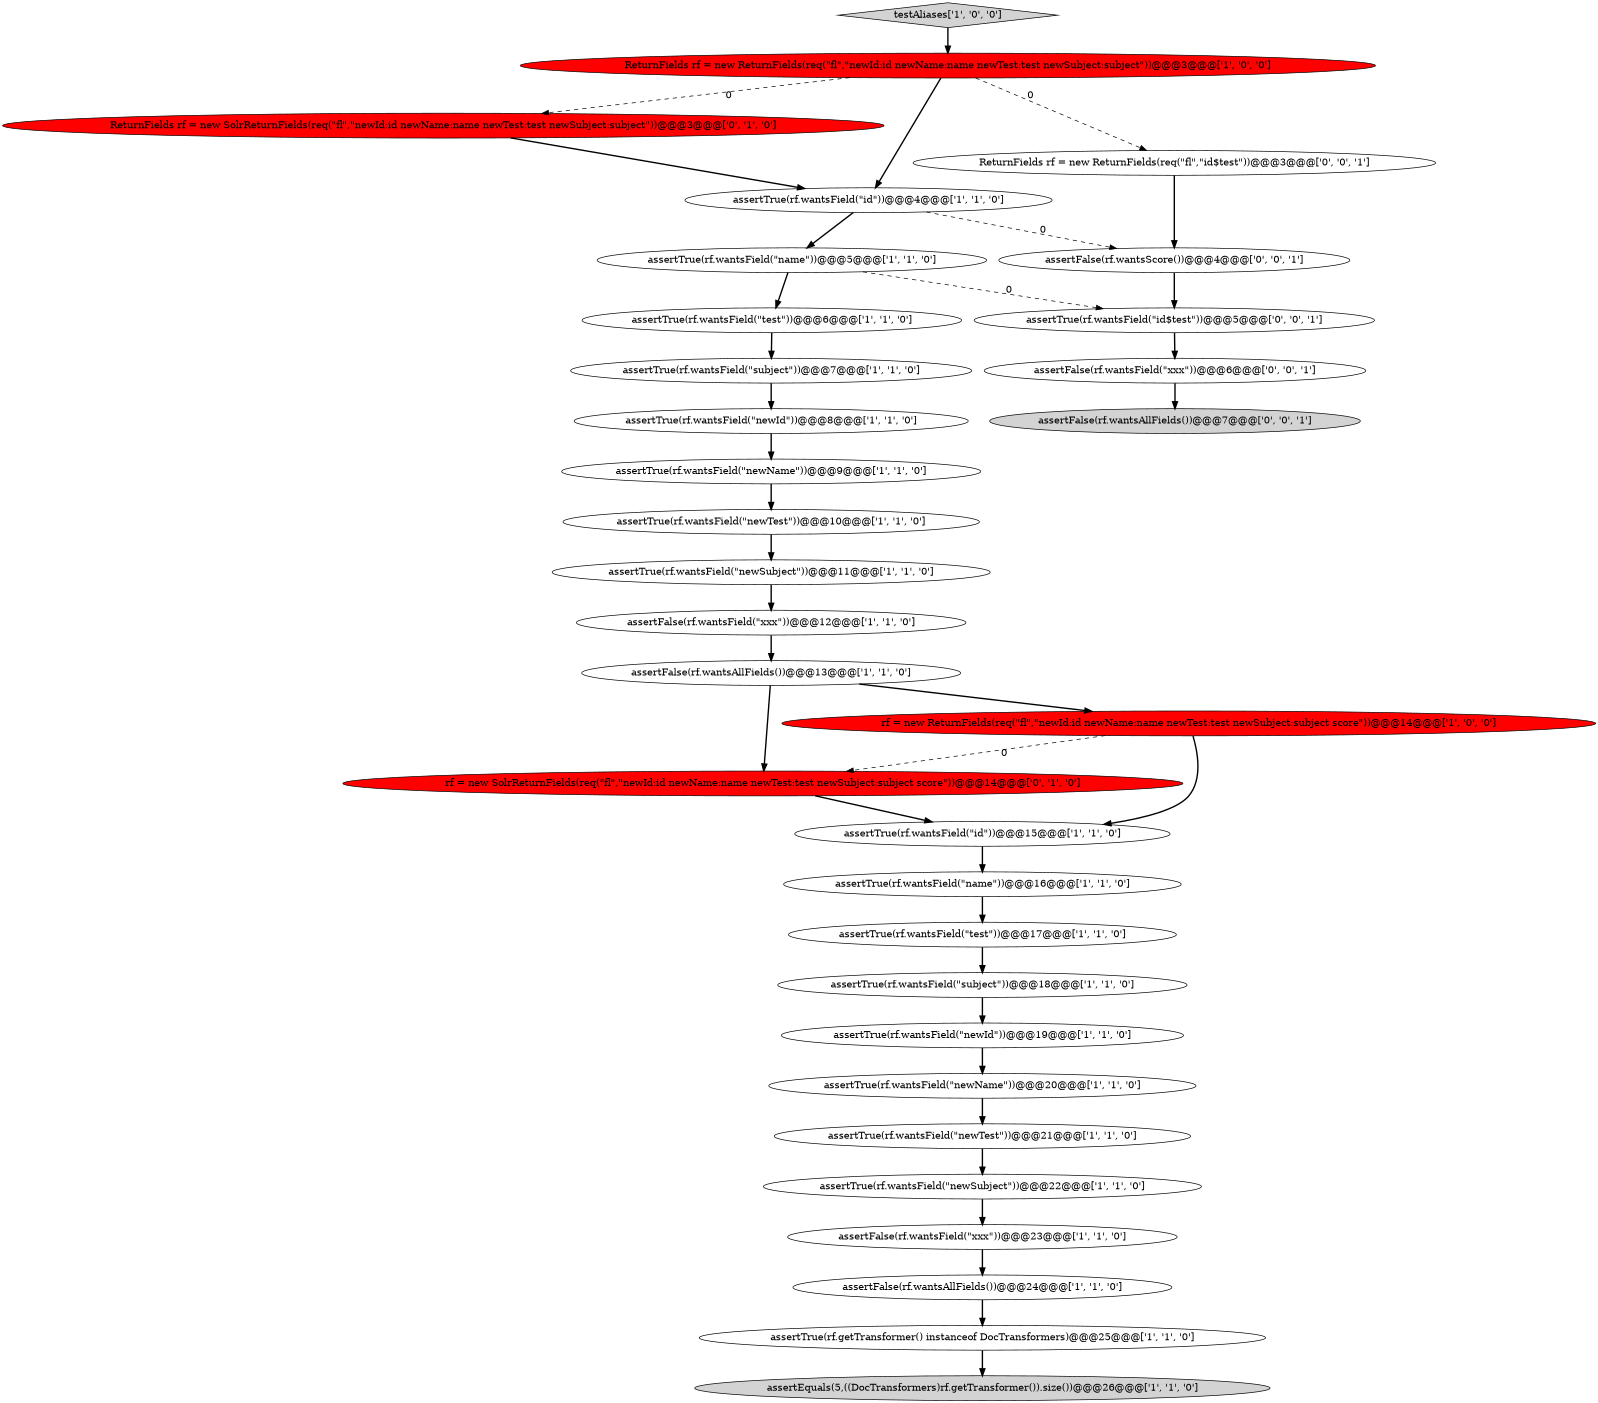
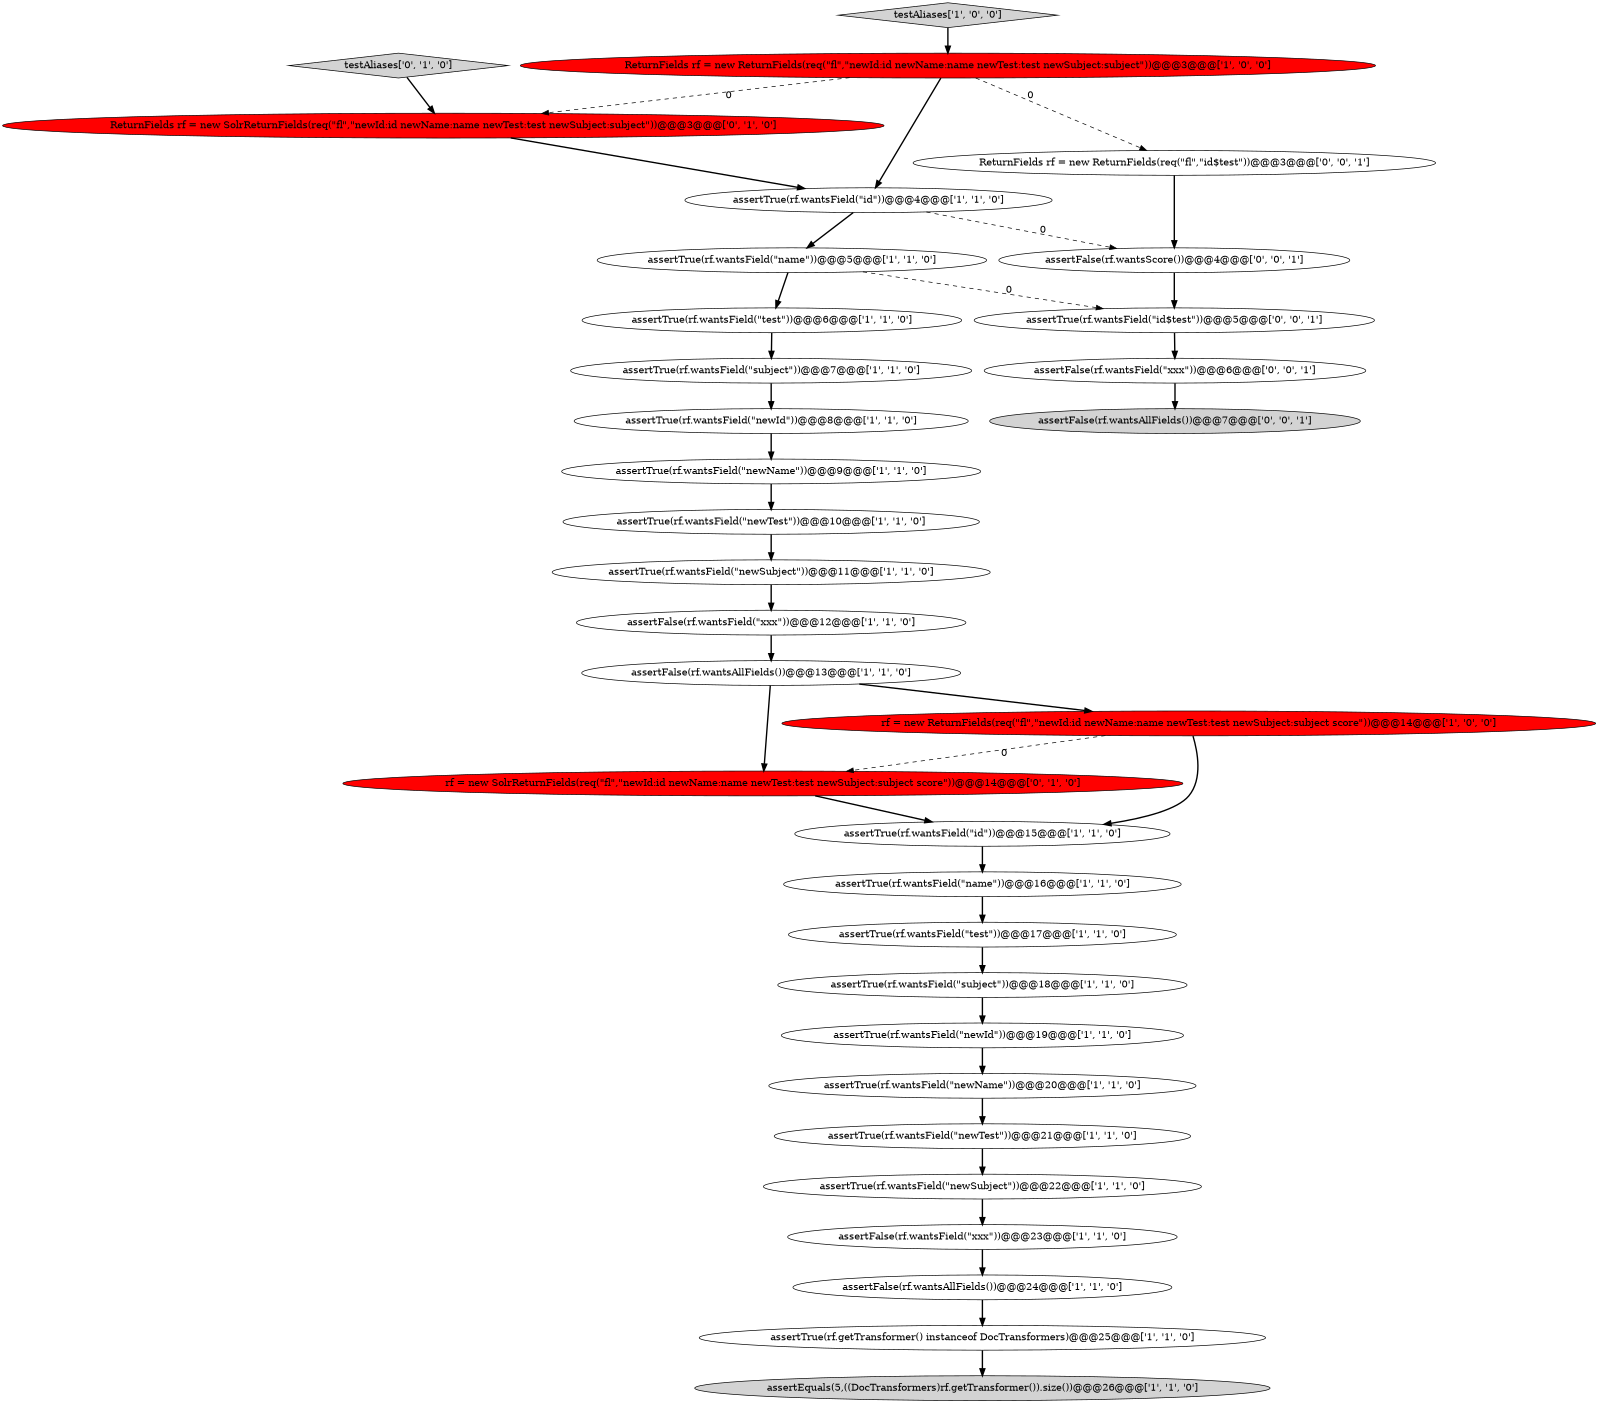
none -> (398, 66)
